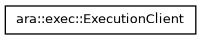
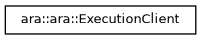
(101, 20) -> (101, 20)
